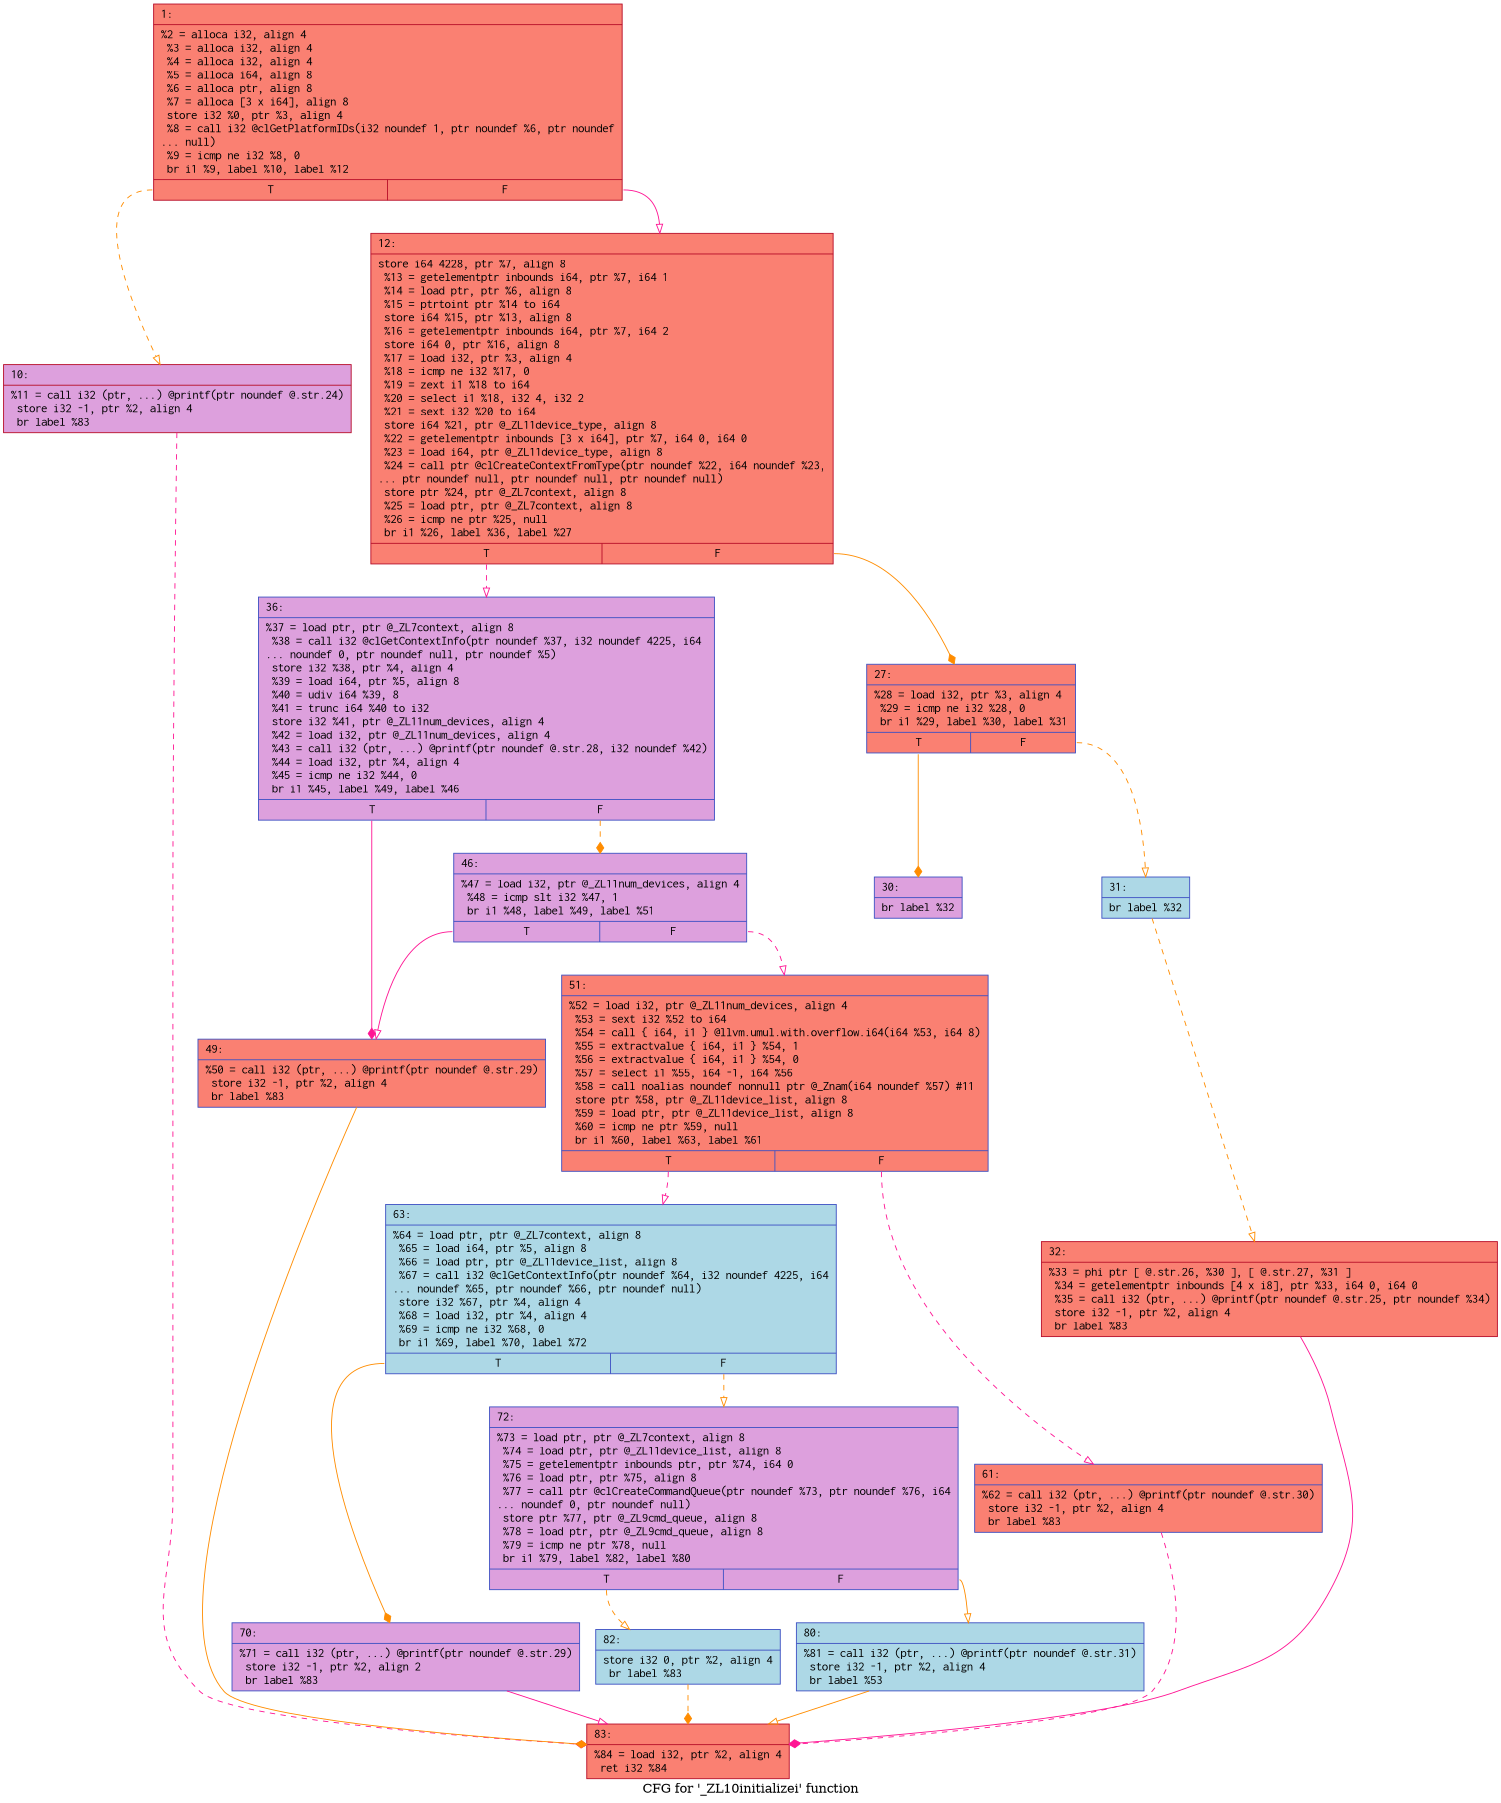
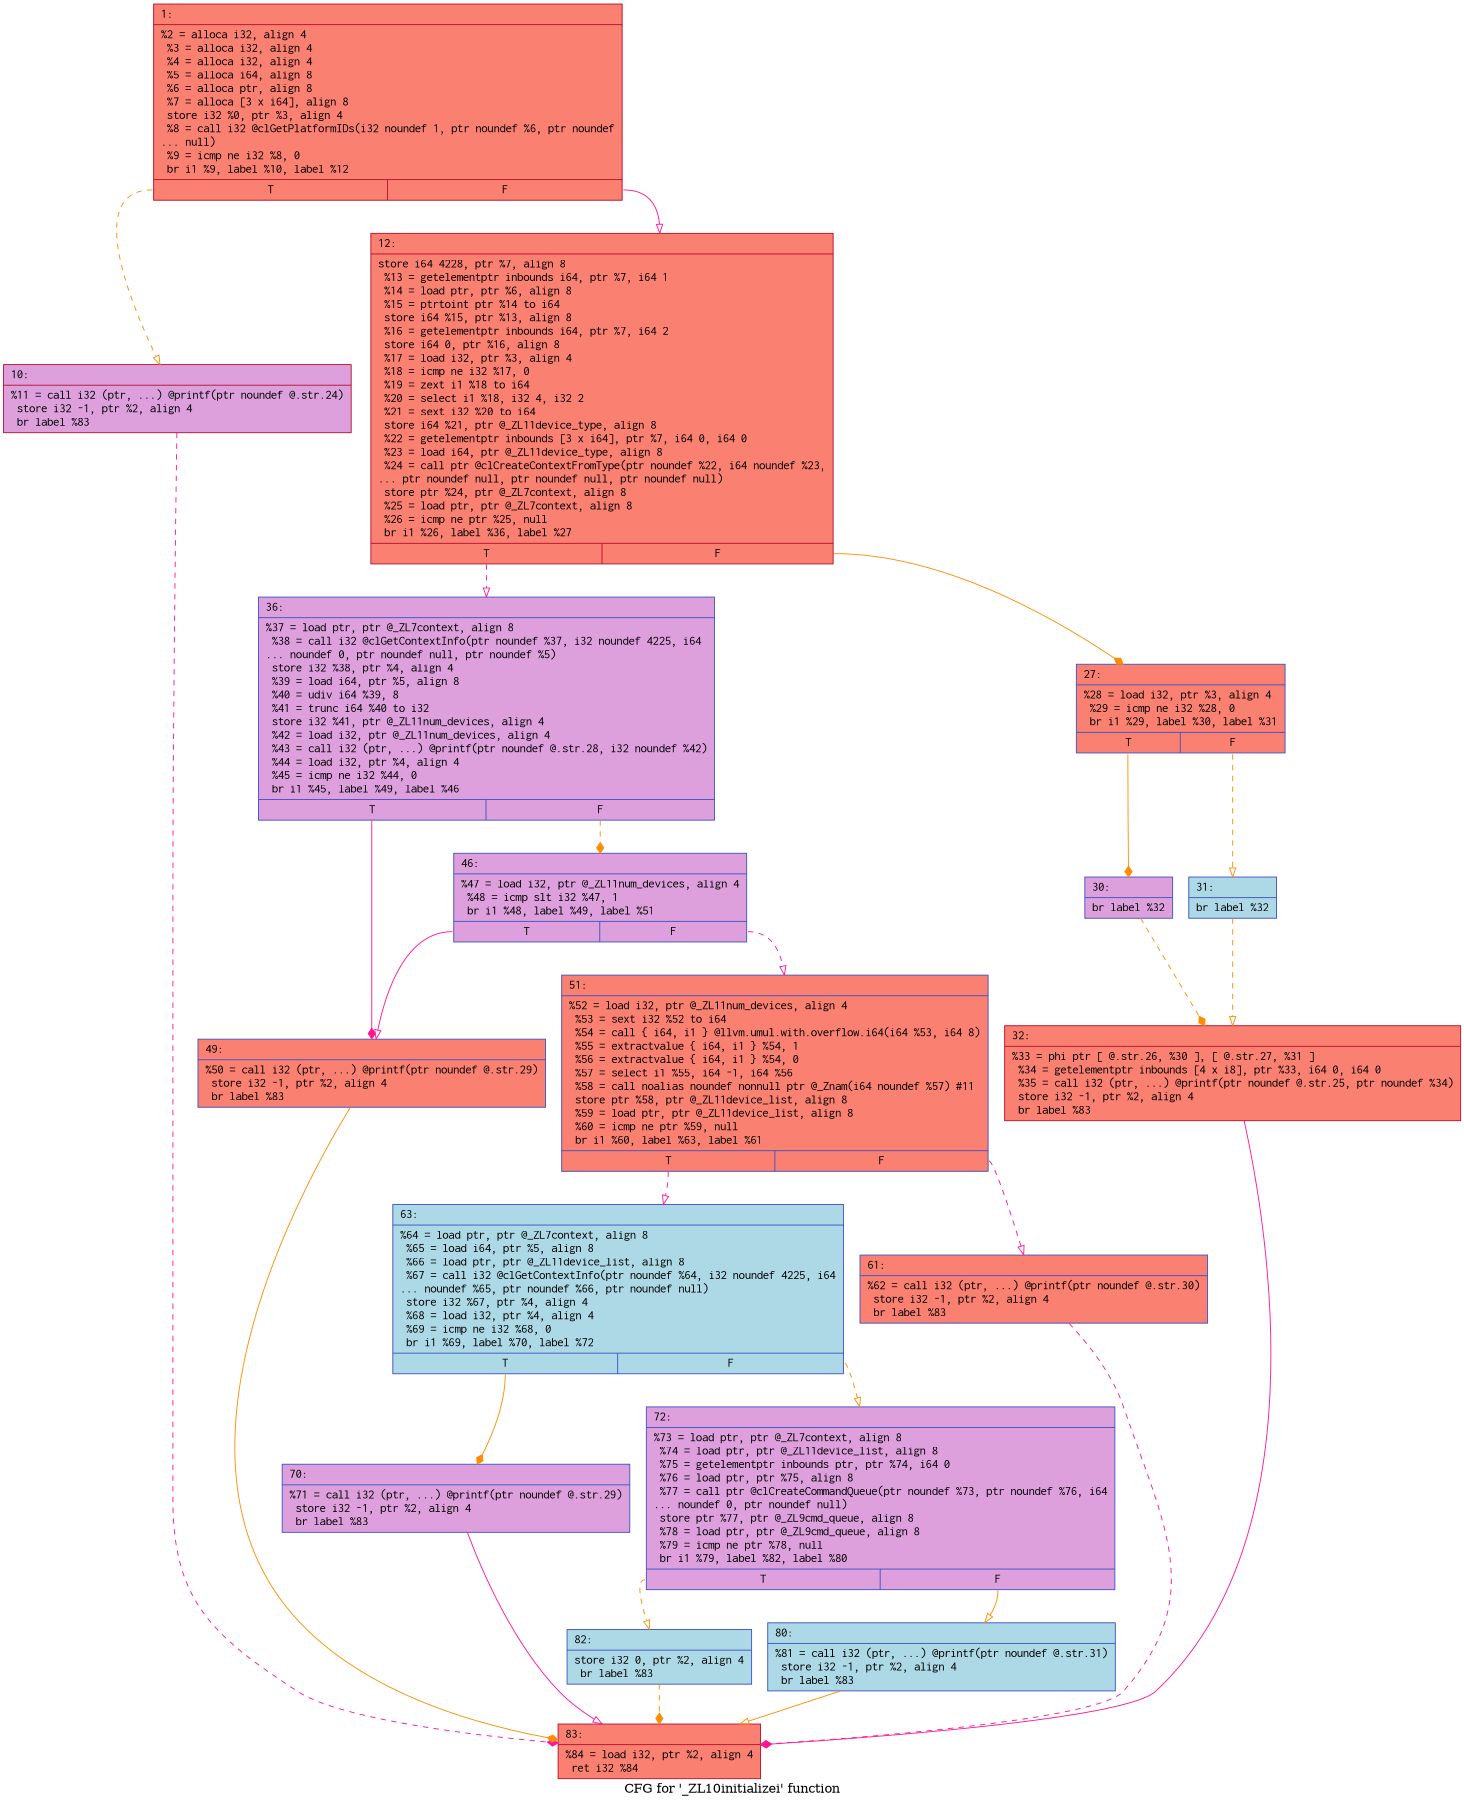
none -> (1170, 967)
(330, 1667) -> (380, 1508)
(843, 1680) -> (814, 1680)
